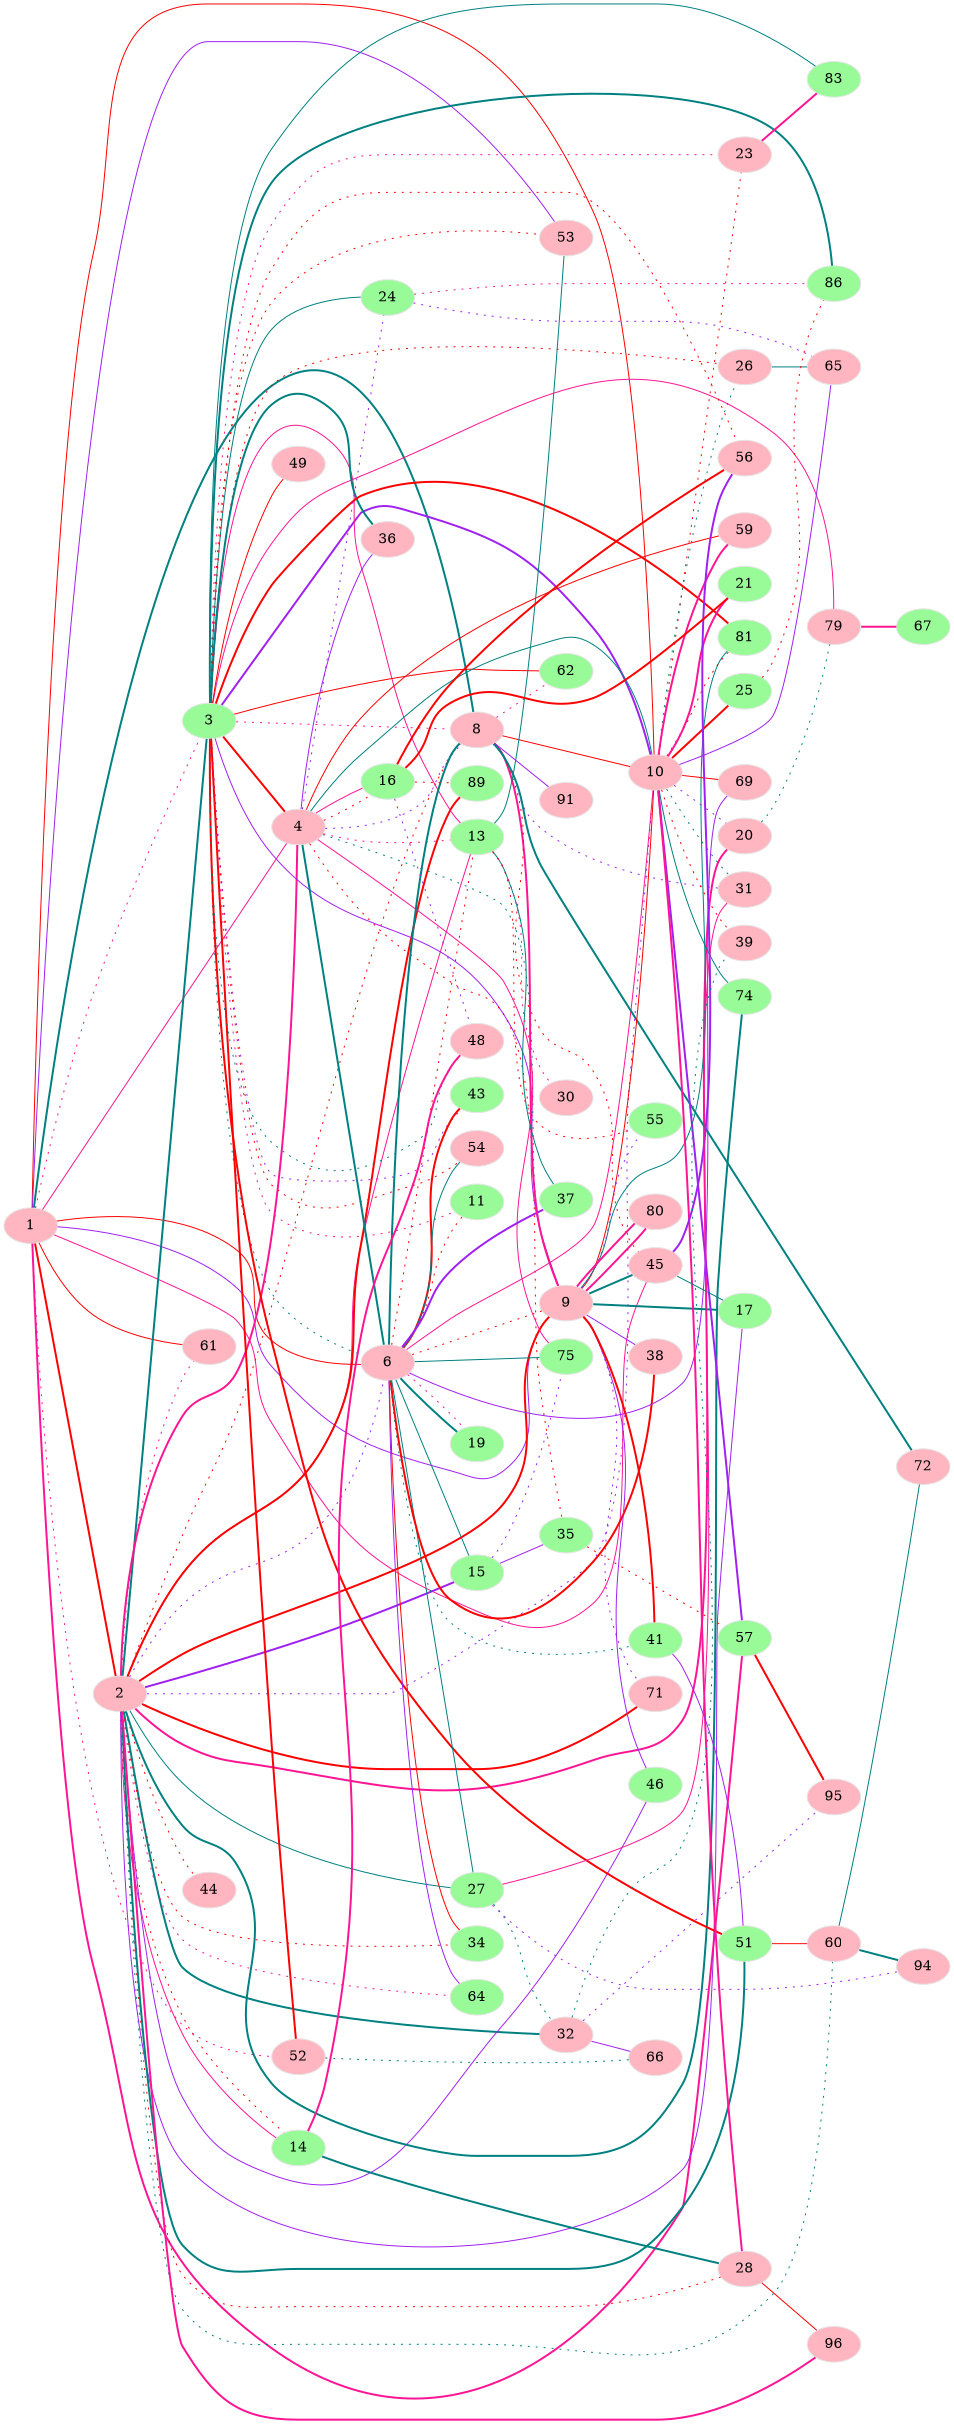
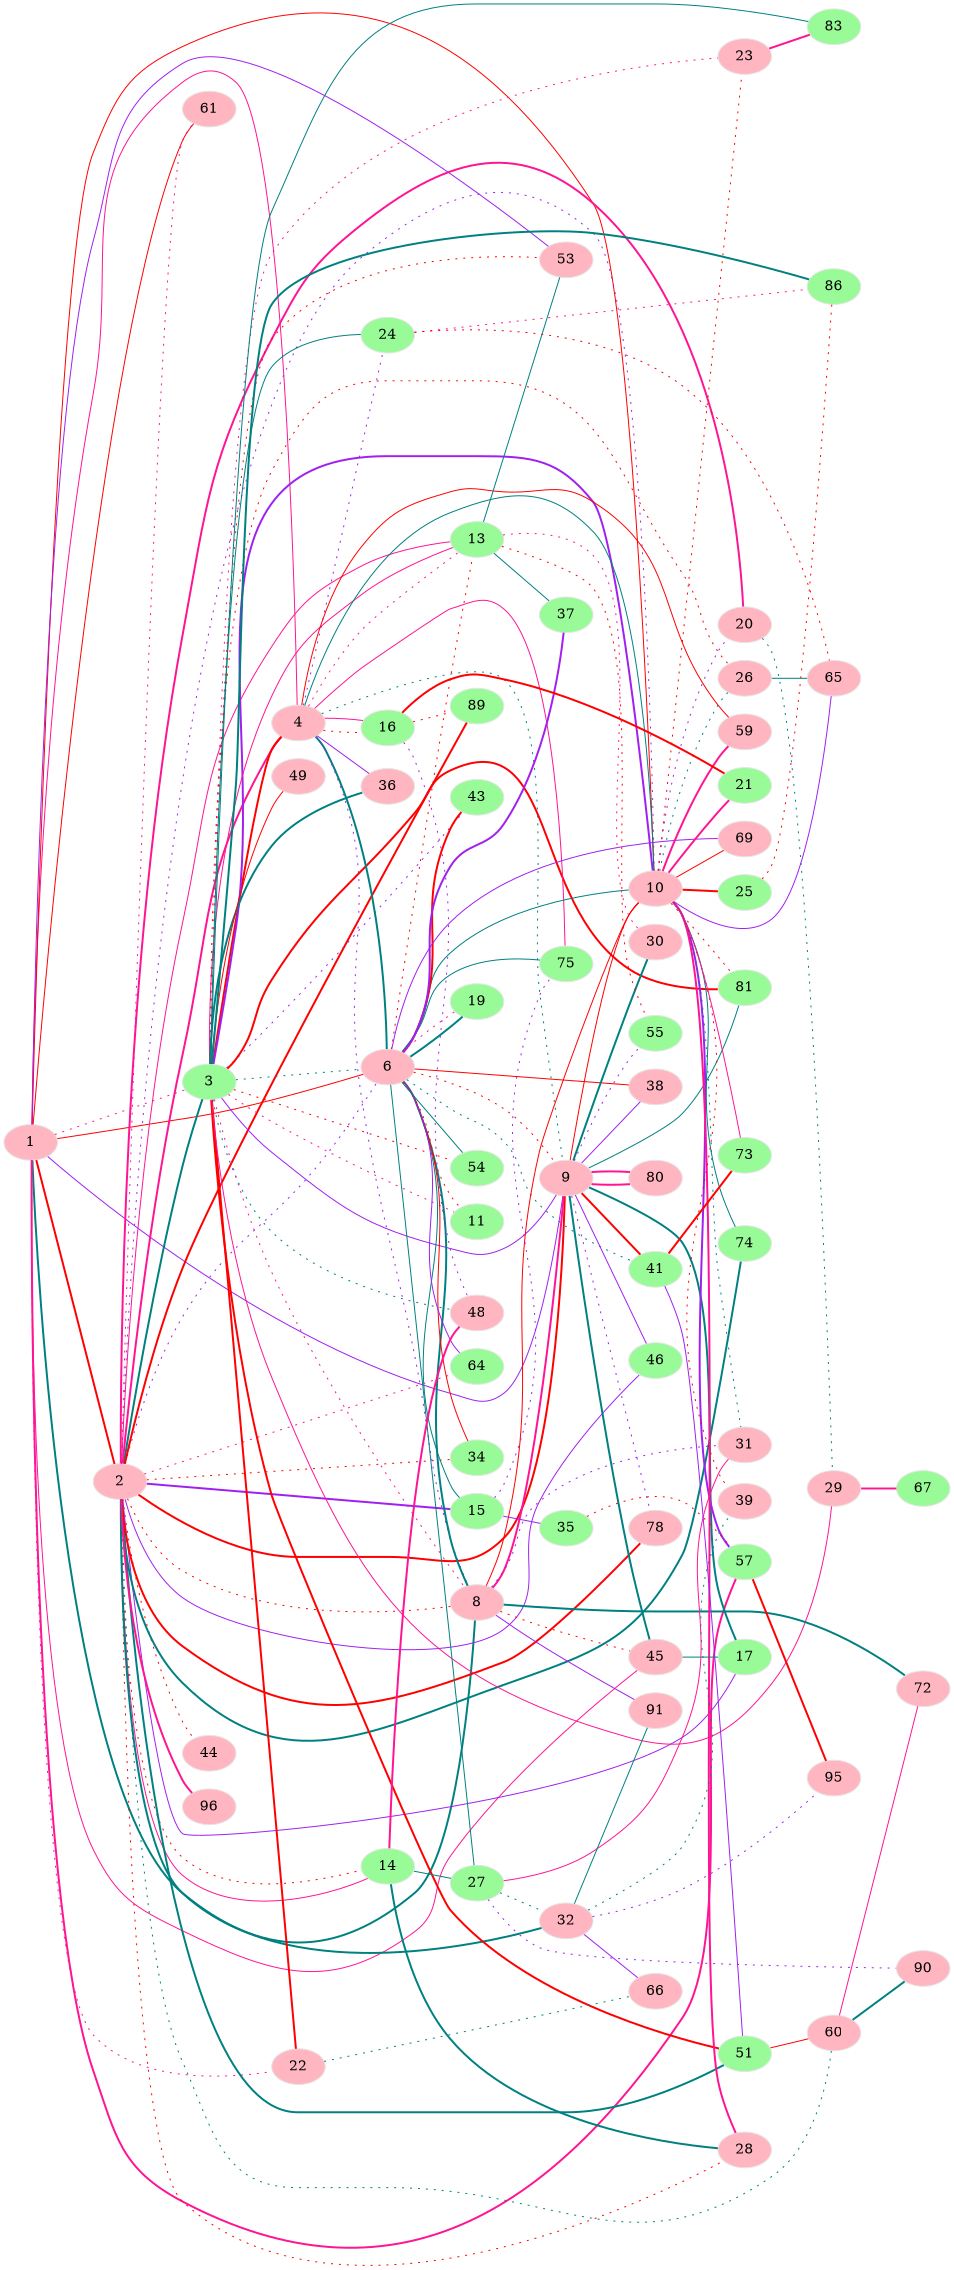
(615, 321) -> (696, 399)
(745, 458) -> none
(834, 627) -> (834, 1488)
(566, 671) -> none
none -> (609, 1059)
(619, 1105) -> (483, 930)
(477, 1148) -> (477, 1168)
none -> (745, 1155)
(535, 1249) -> none
(431, 1569) -> (527, 1077)
(655, 1694) -> (655, 1528)
(882, 1706) -> (879, 1861)
none -> (611, 1816)
(267, 1838) -> (433, 1875)
(923, 1966) -> (923, 1968)
(298, 2057) -> (298, 2067)
(789, 2307) -> none
